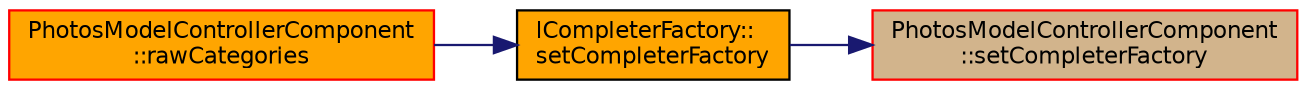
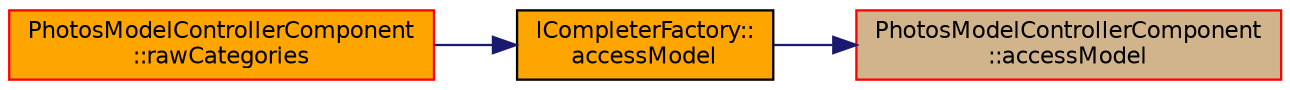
(653, 45) -> (645, 45)
(1085, 45) -> (1069, 45)
